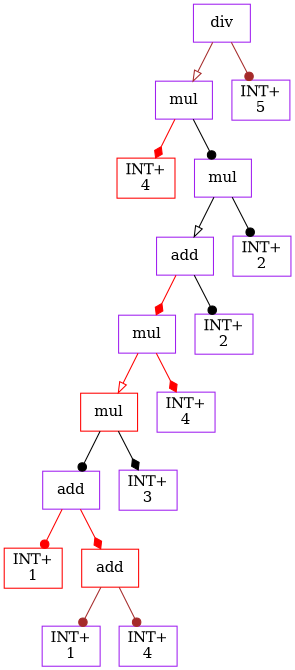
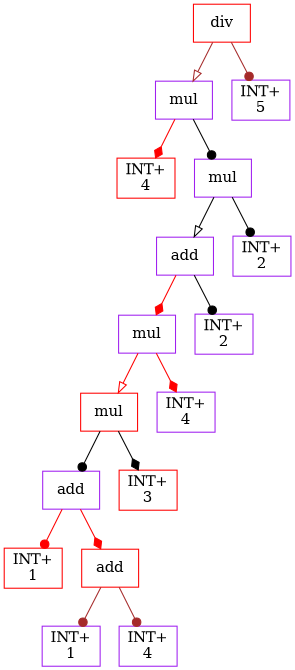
(222, 23) -> (222, 23)
(148, 490) -> (148, 490)
